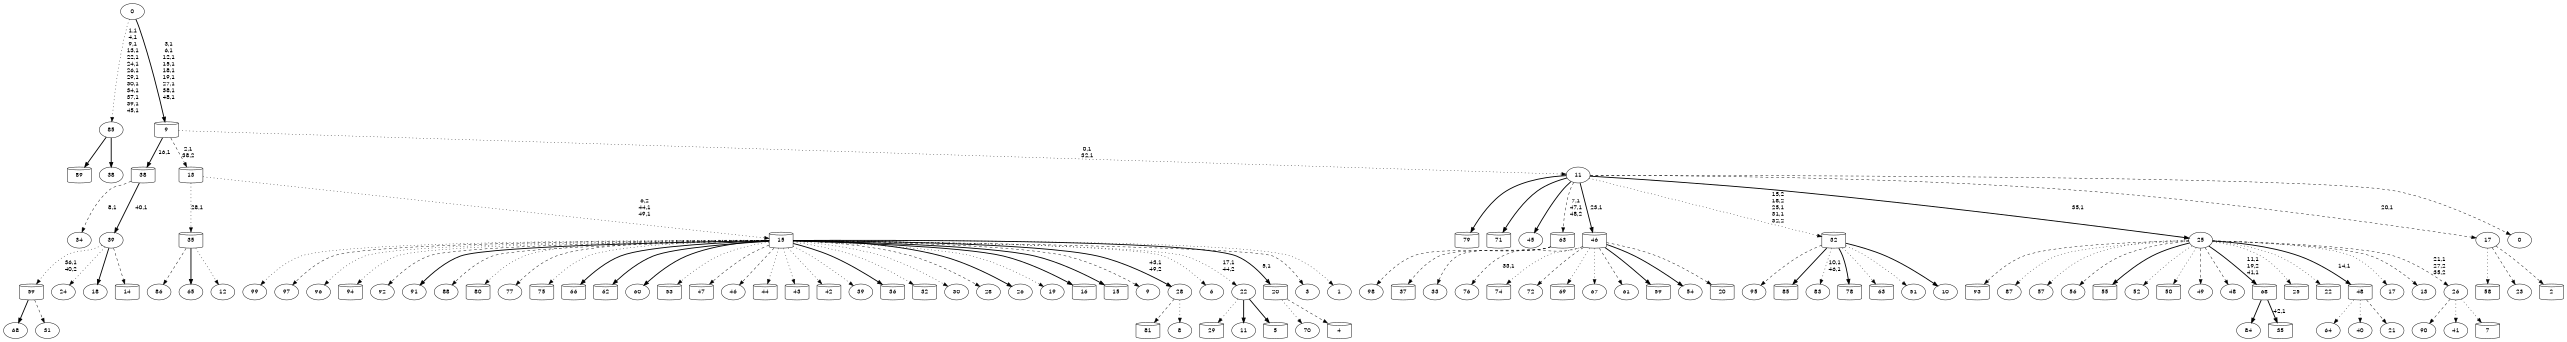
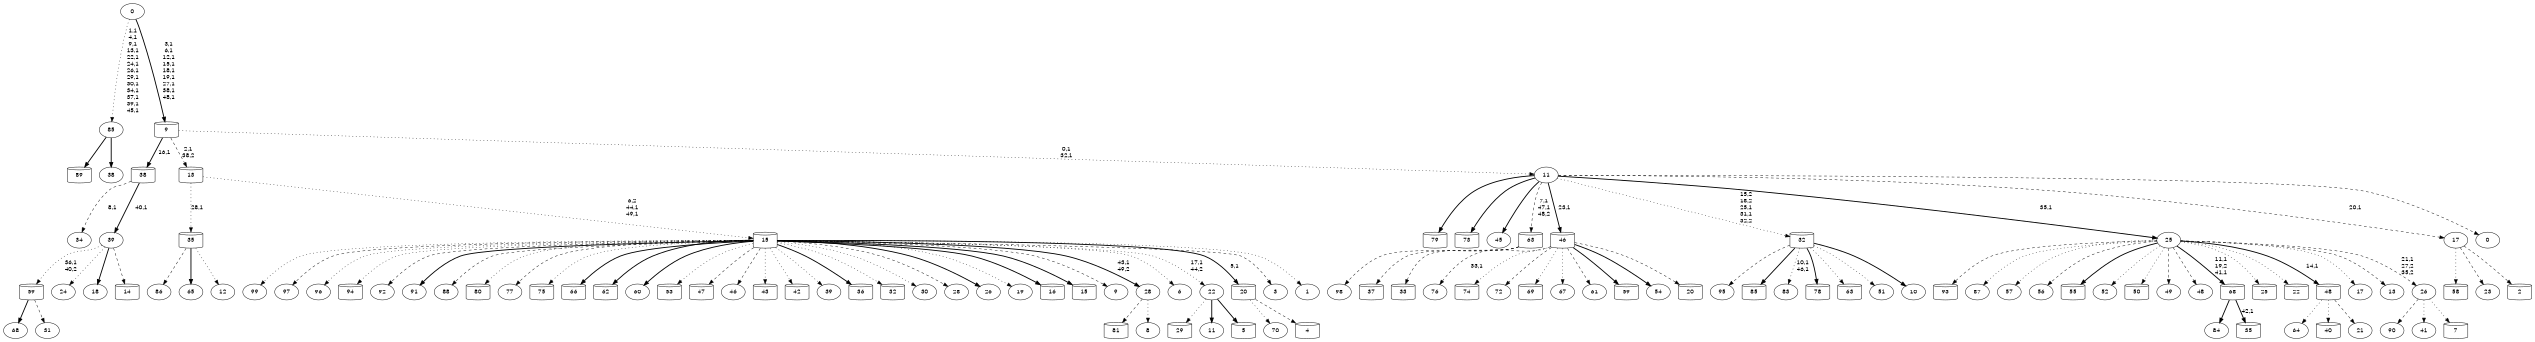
(1499, 240) -> (1467, 240)
(765, 292) -> none
(1435, 292) -> (1403, 292)
(2360, 331) -> (2328, 331)
